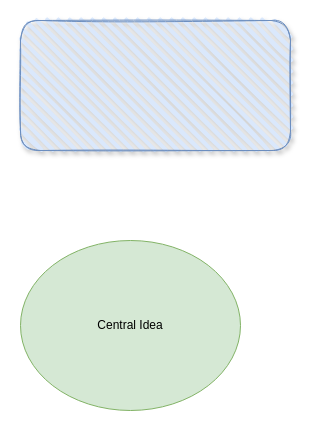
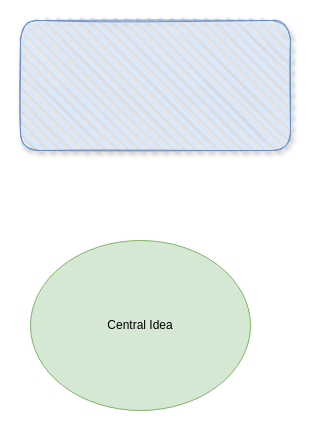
(131, 326) -> (141, 326)
